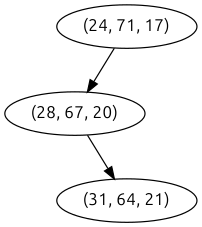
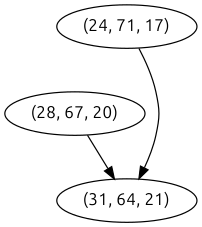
(104, 65) -> (159, 107)
